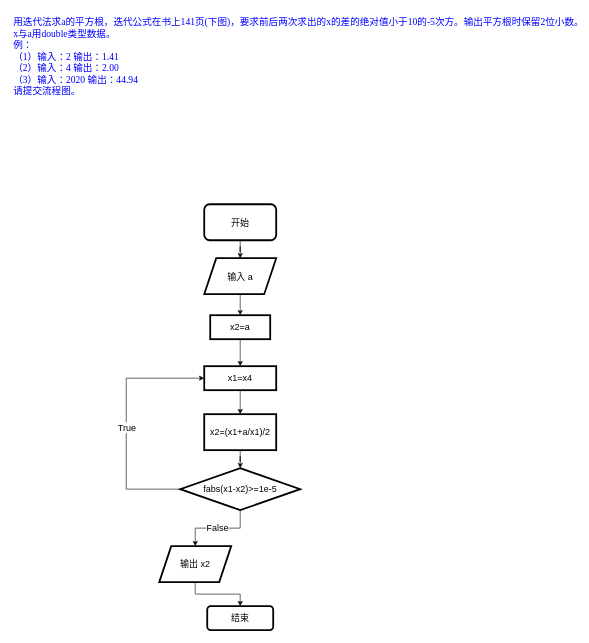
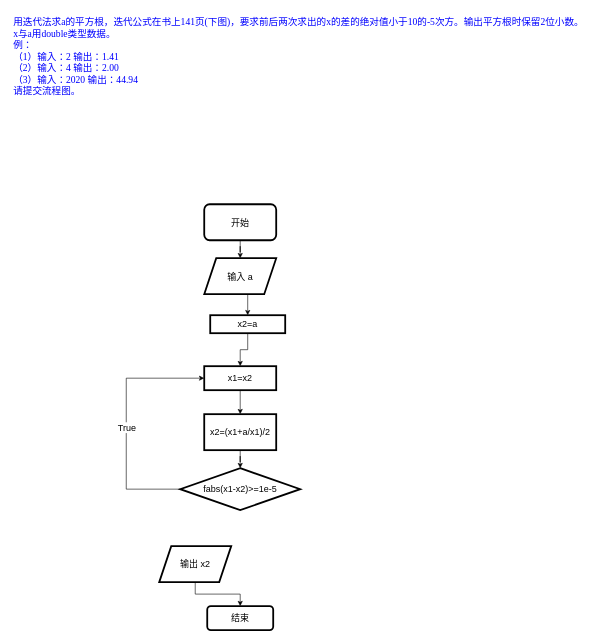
(240, 327) -> (248, 324)
(240, 378) -> (240, 378)
(217, 528) -> none
